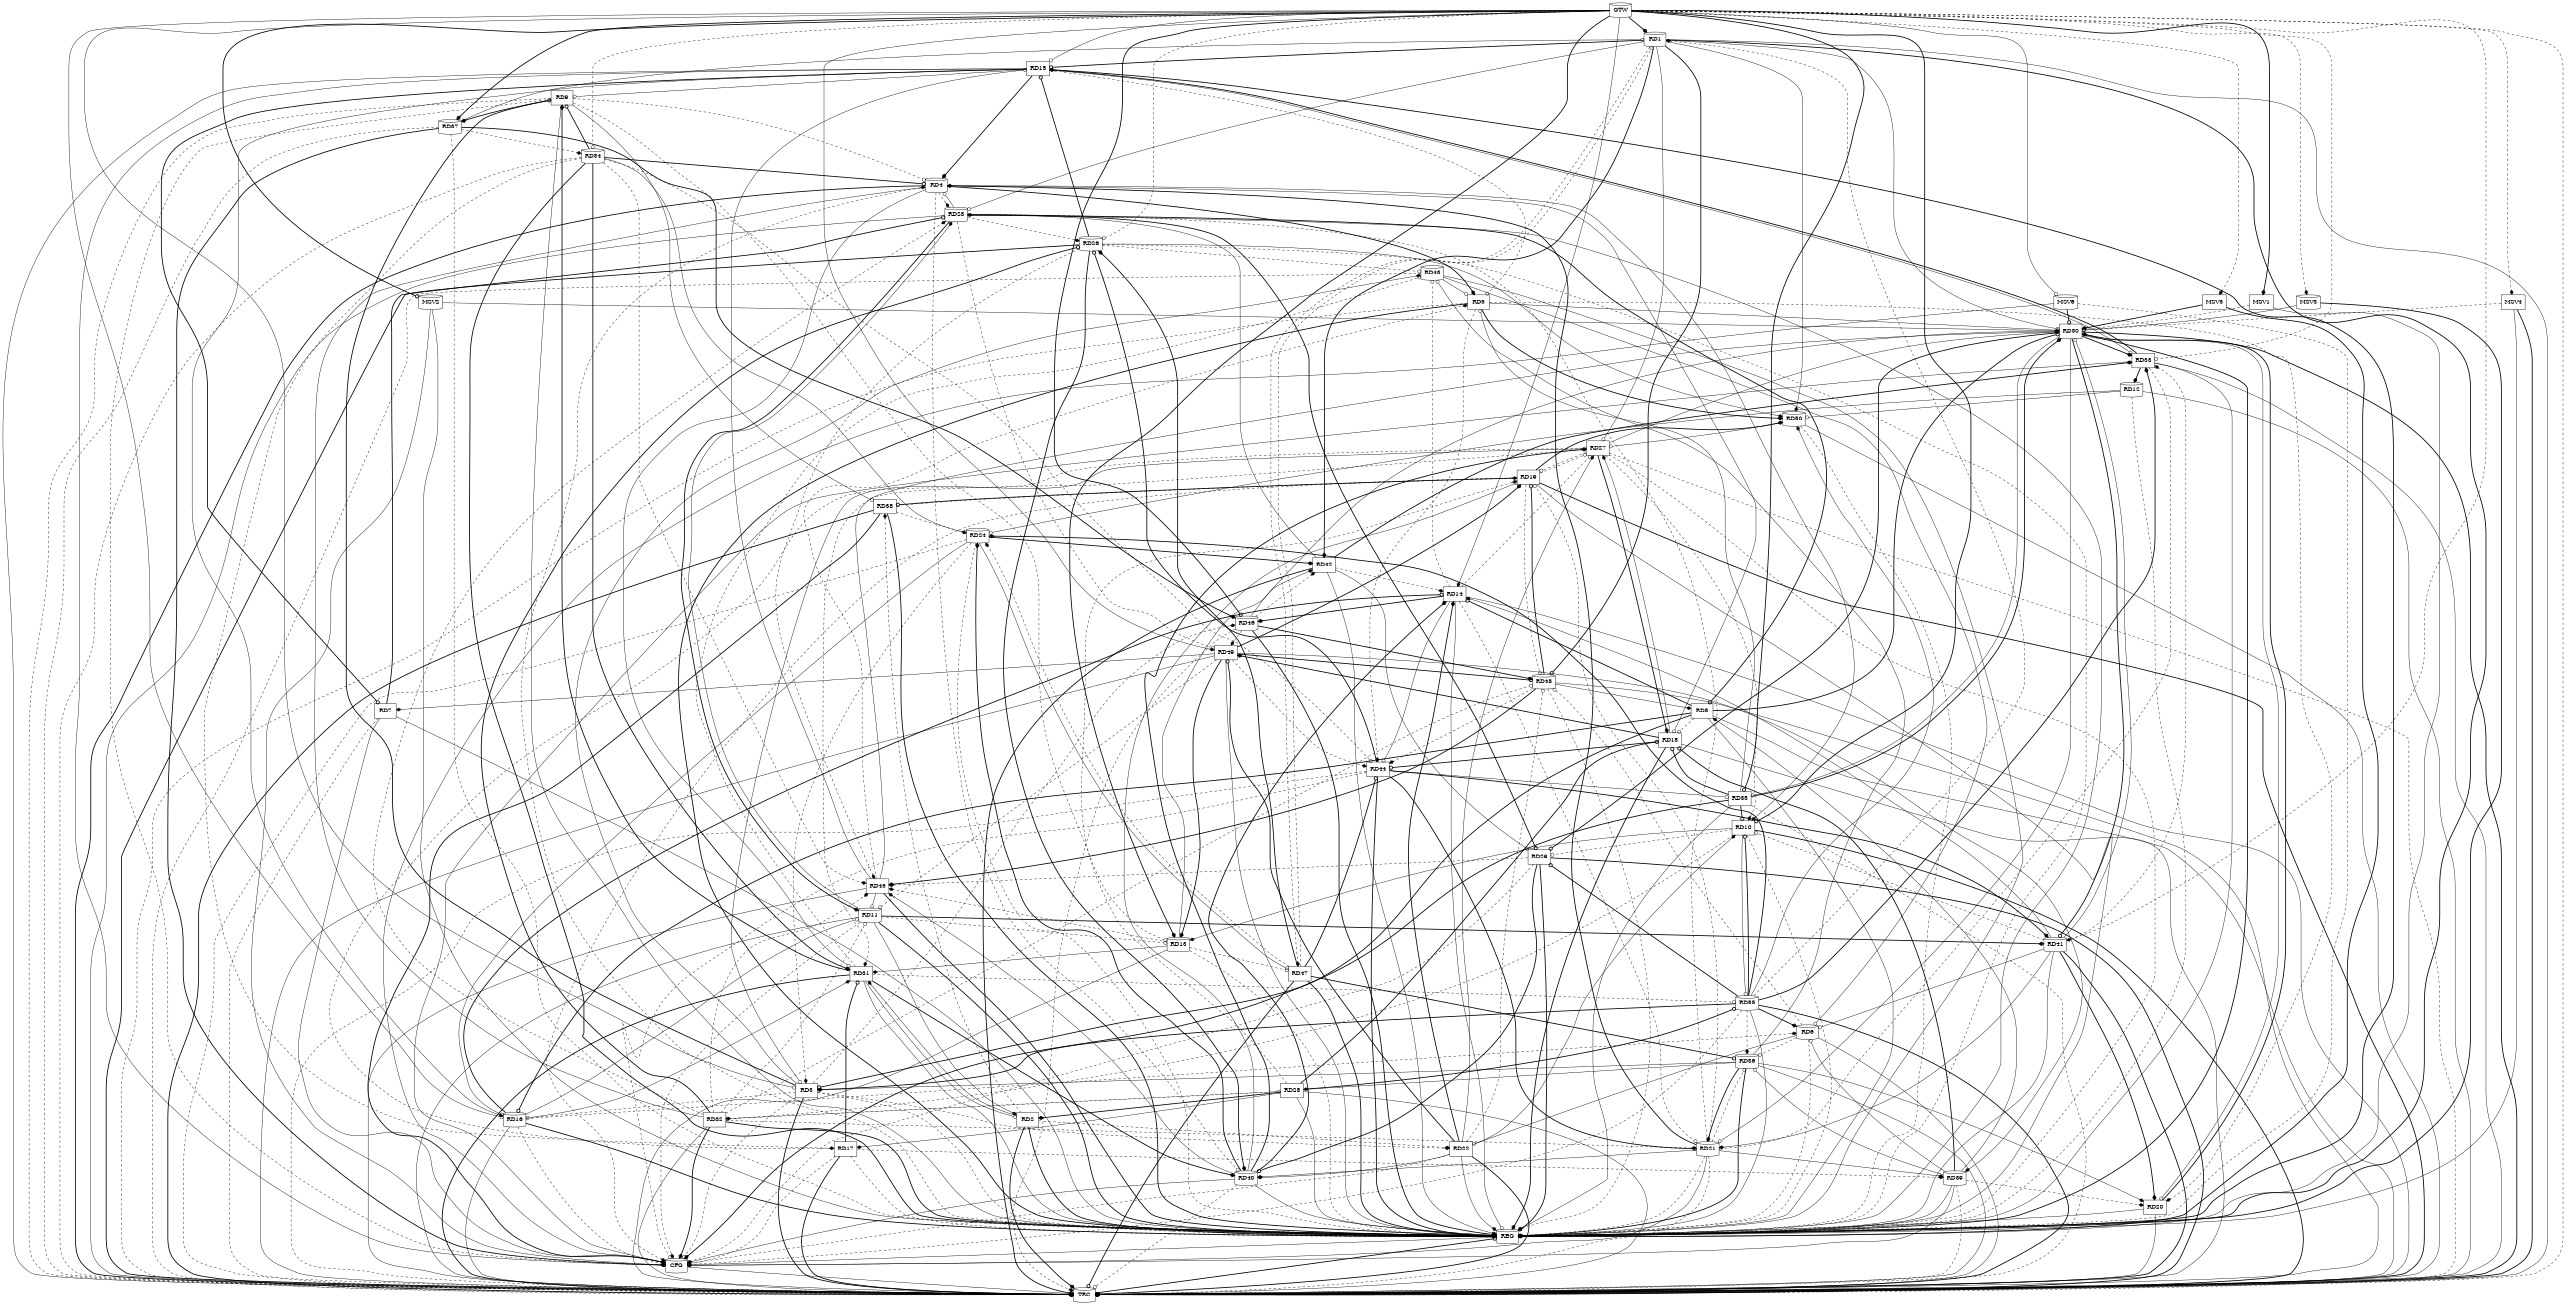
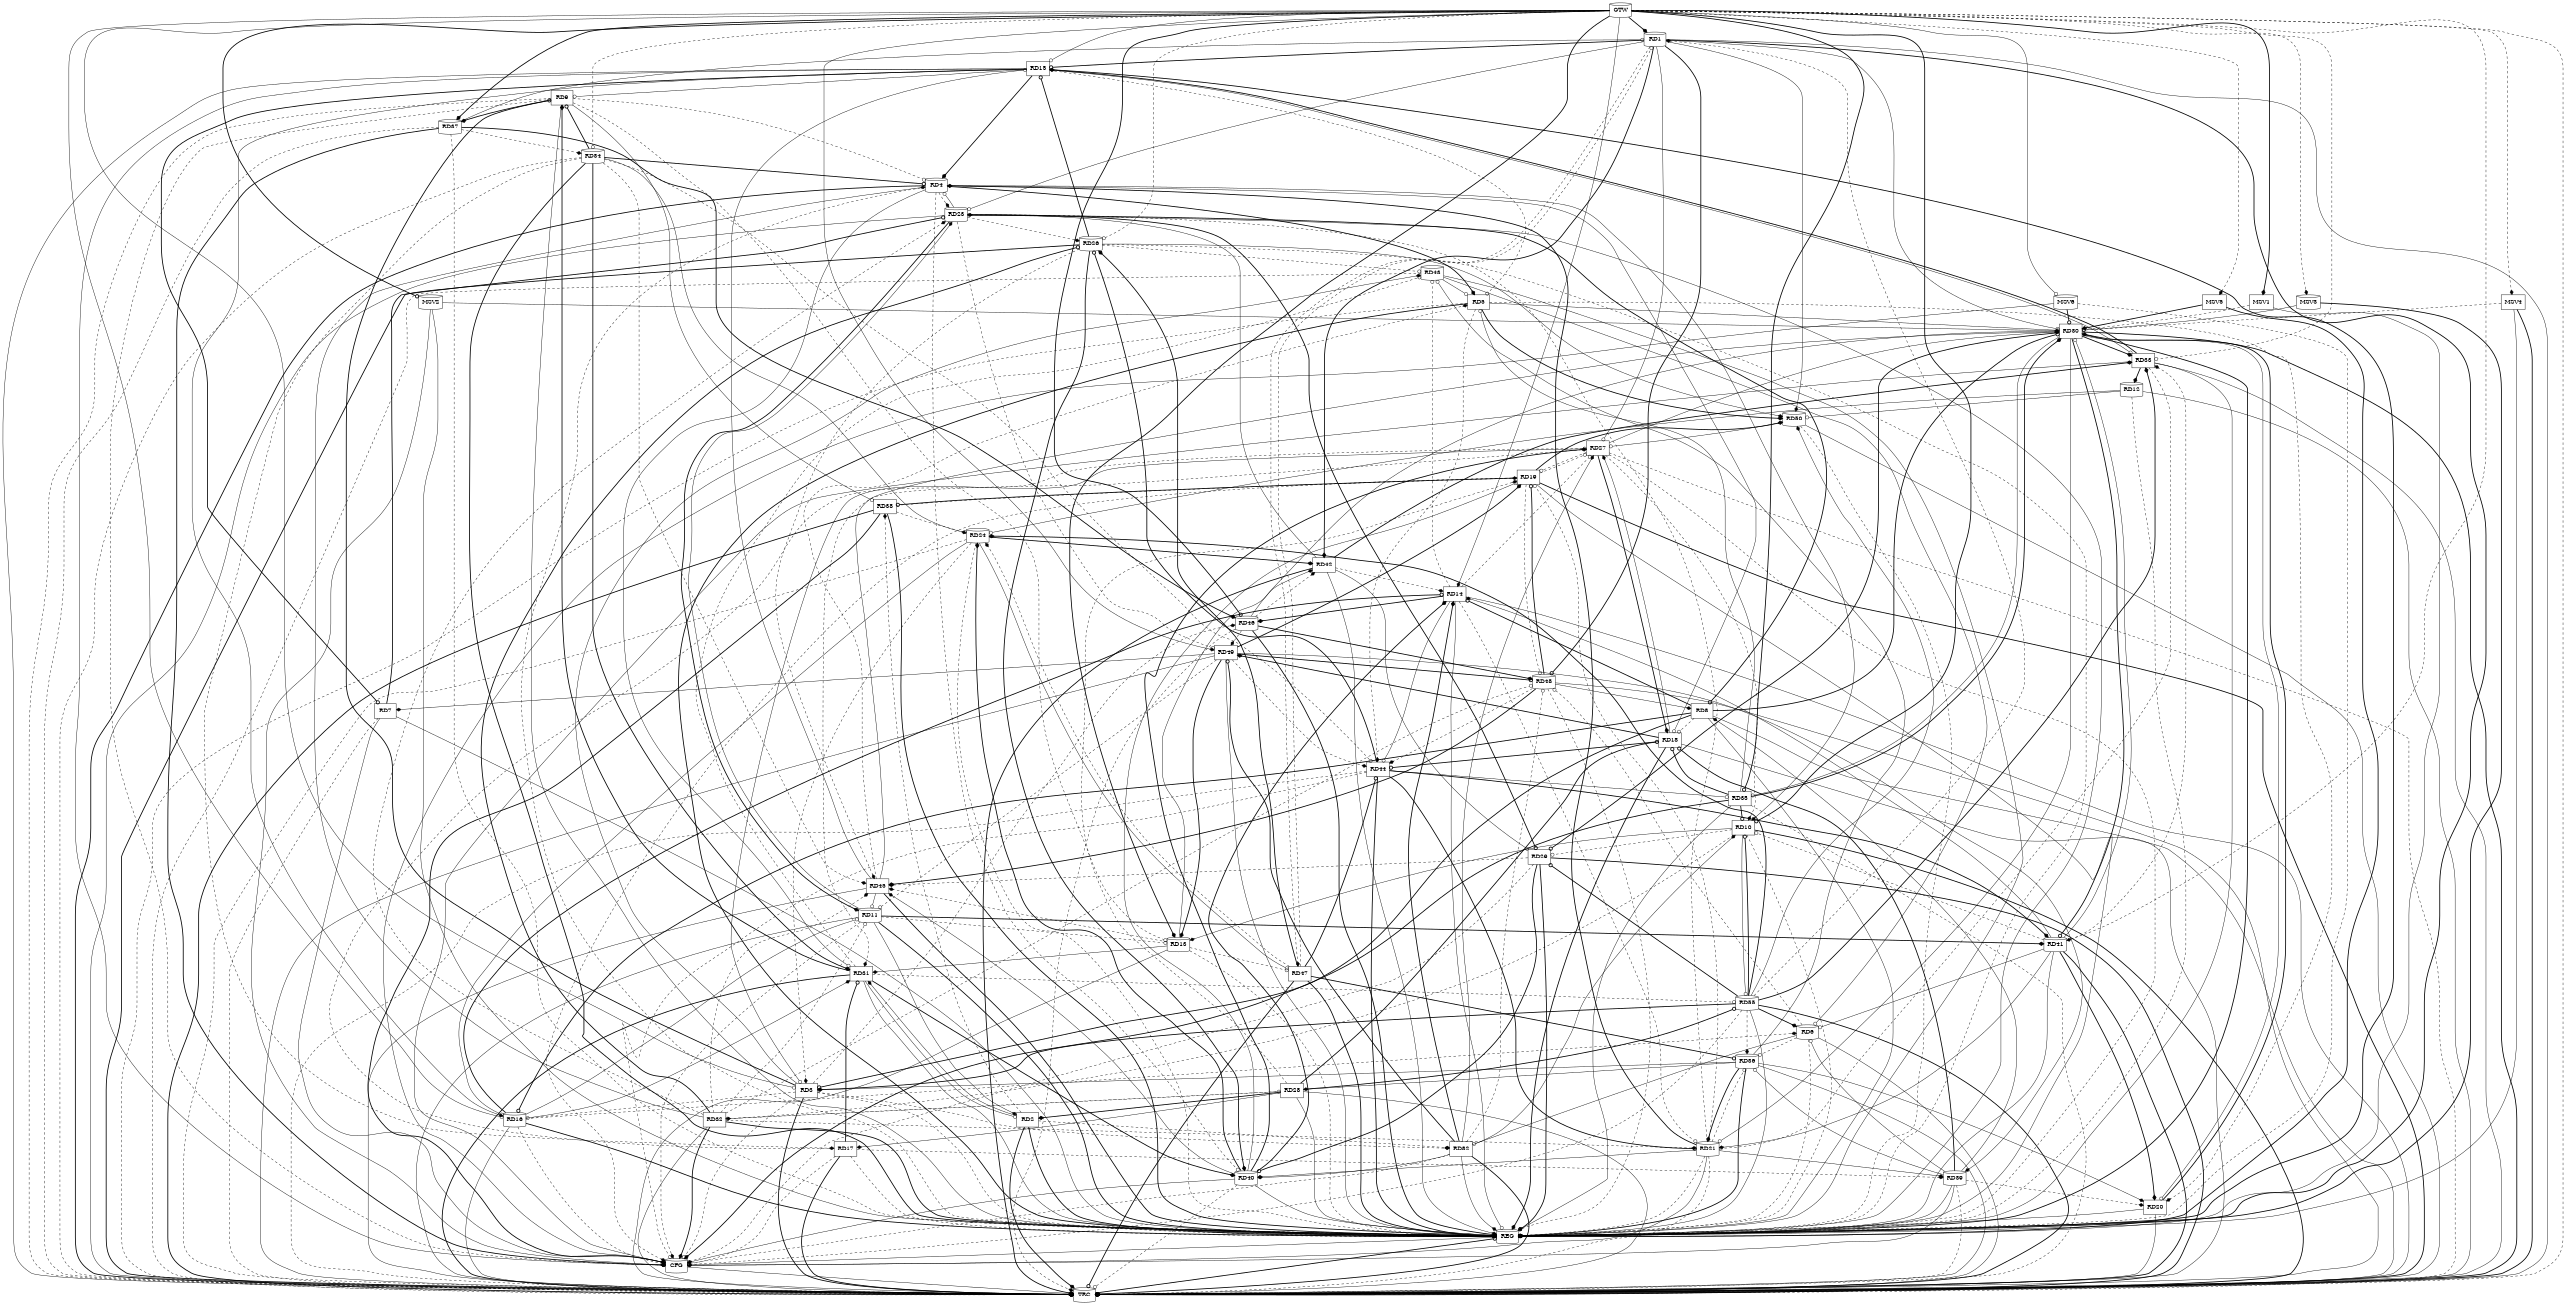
(1461, 1149) -> (1461, 1149)
